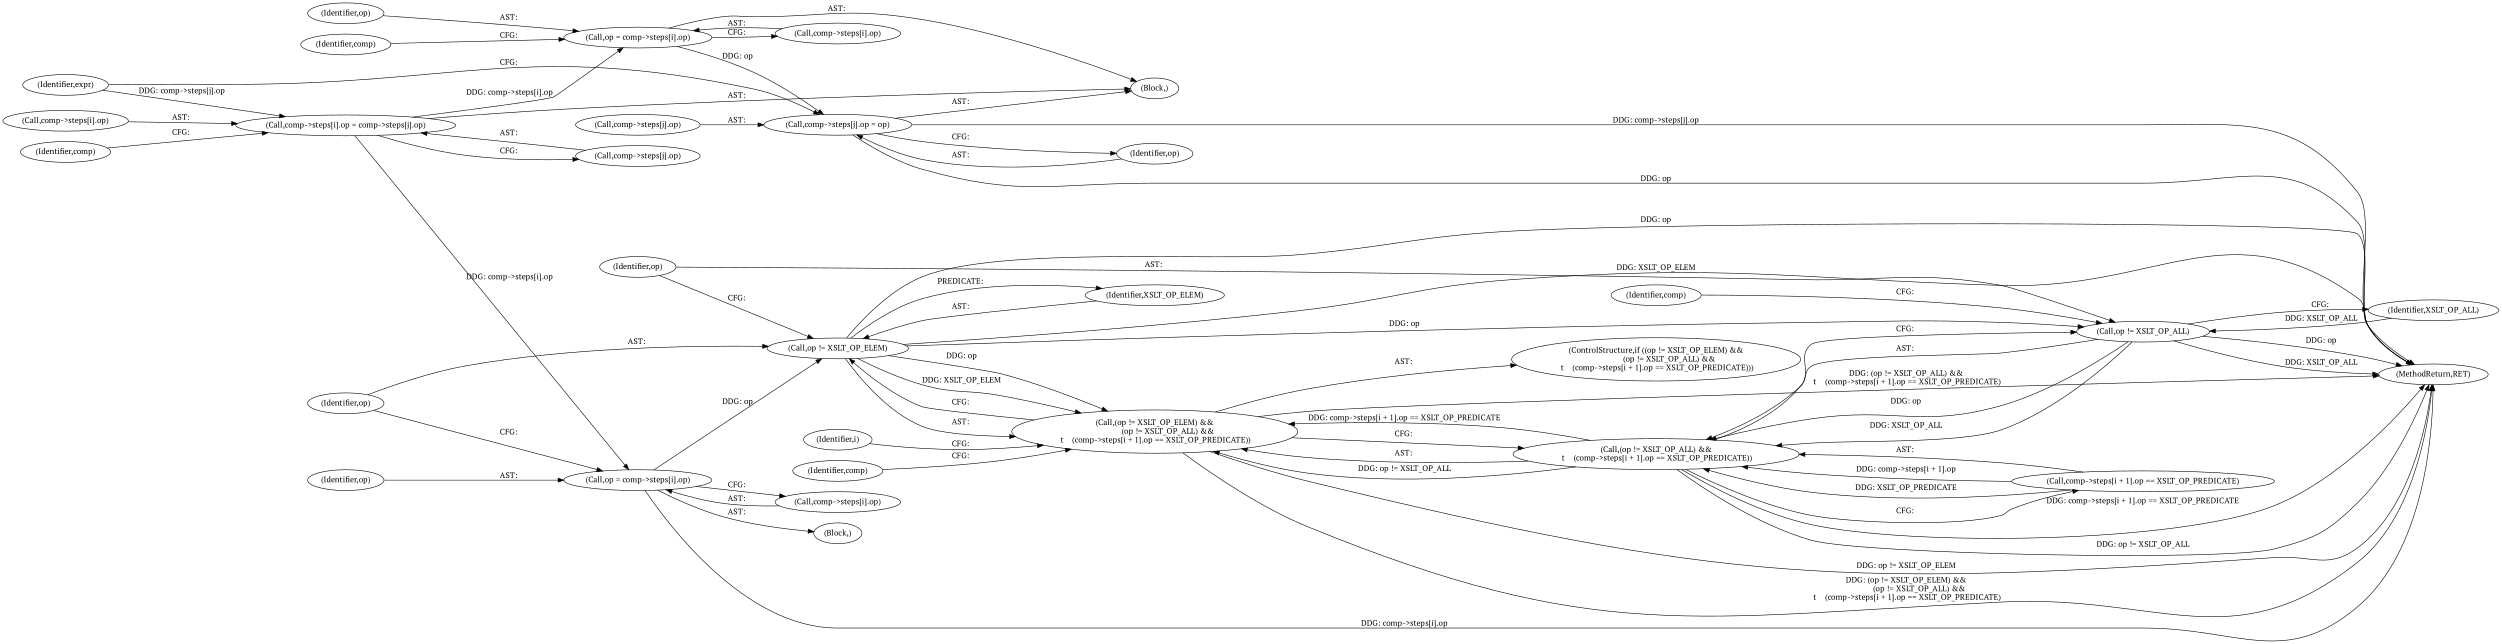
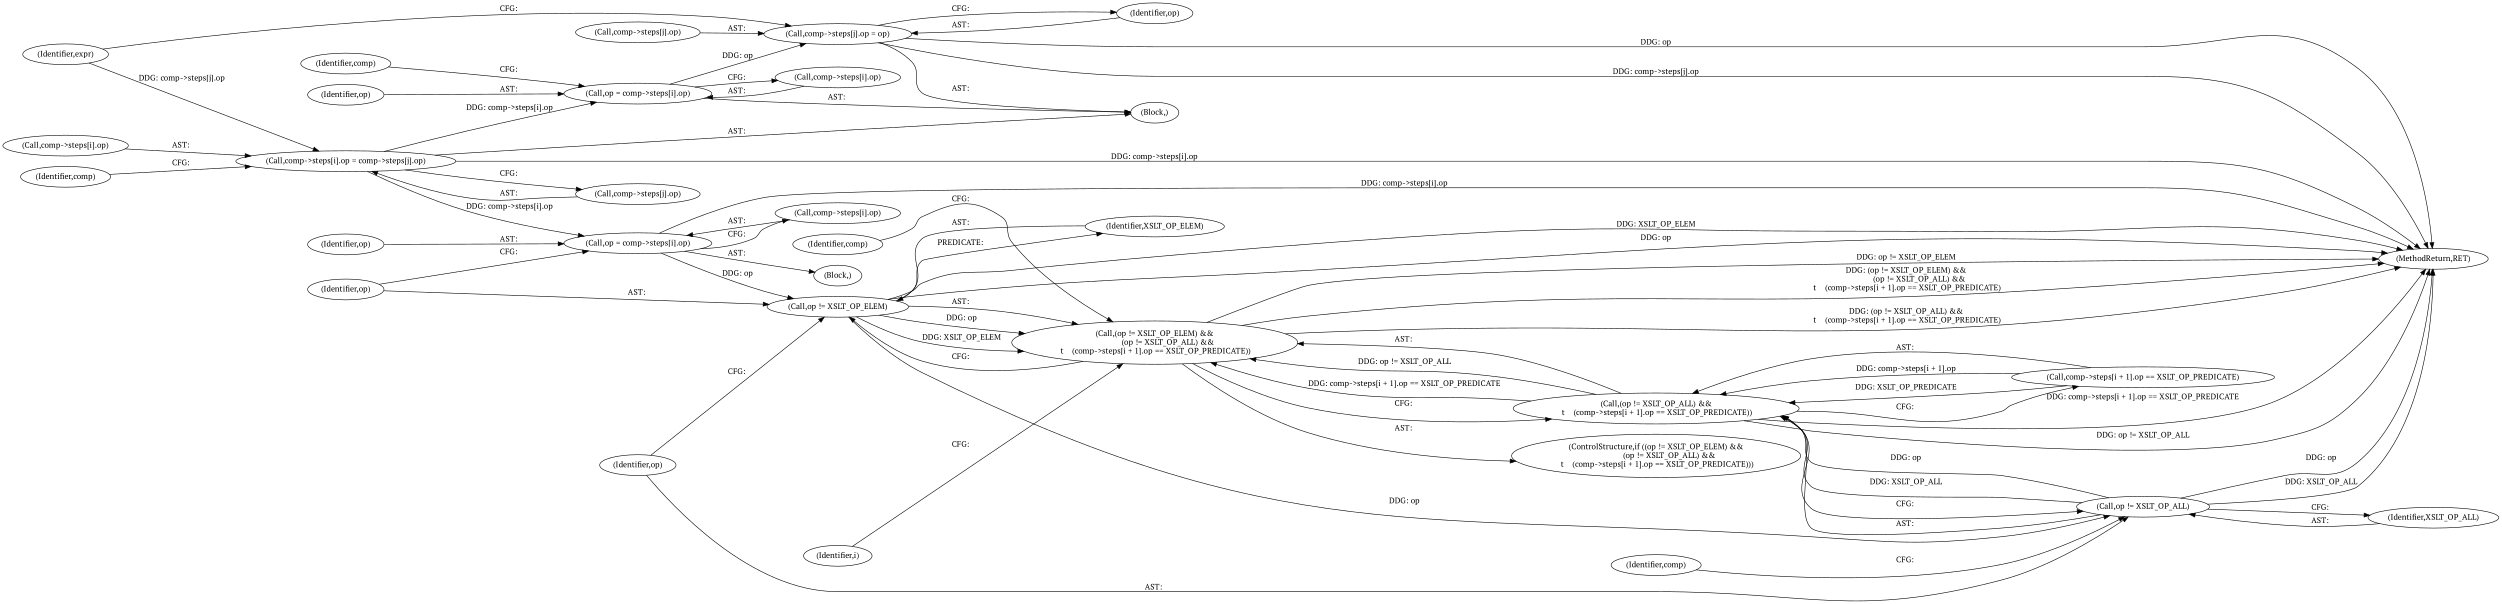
none -> (1445, 161)
(2321, 319) -> (2321, 521)
